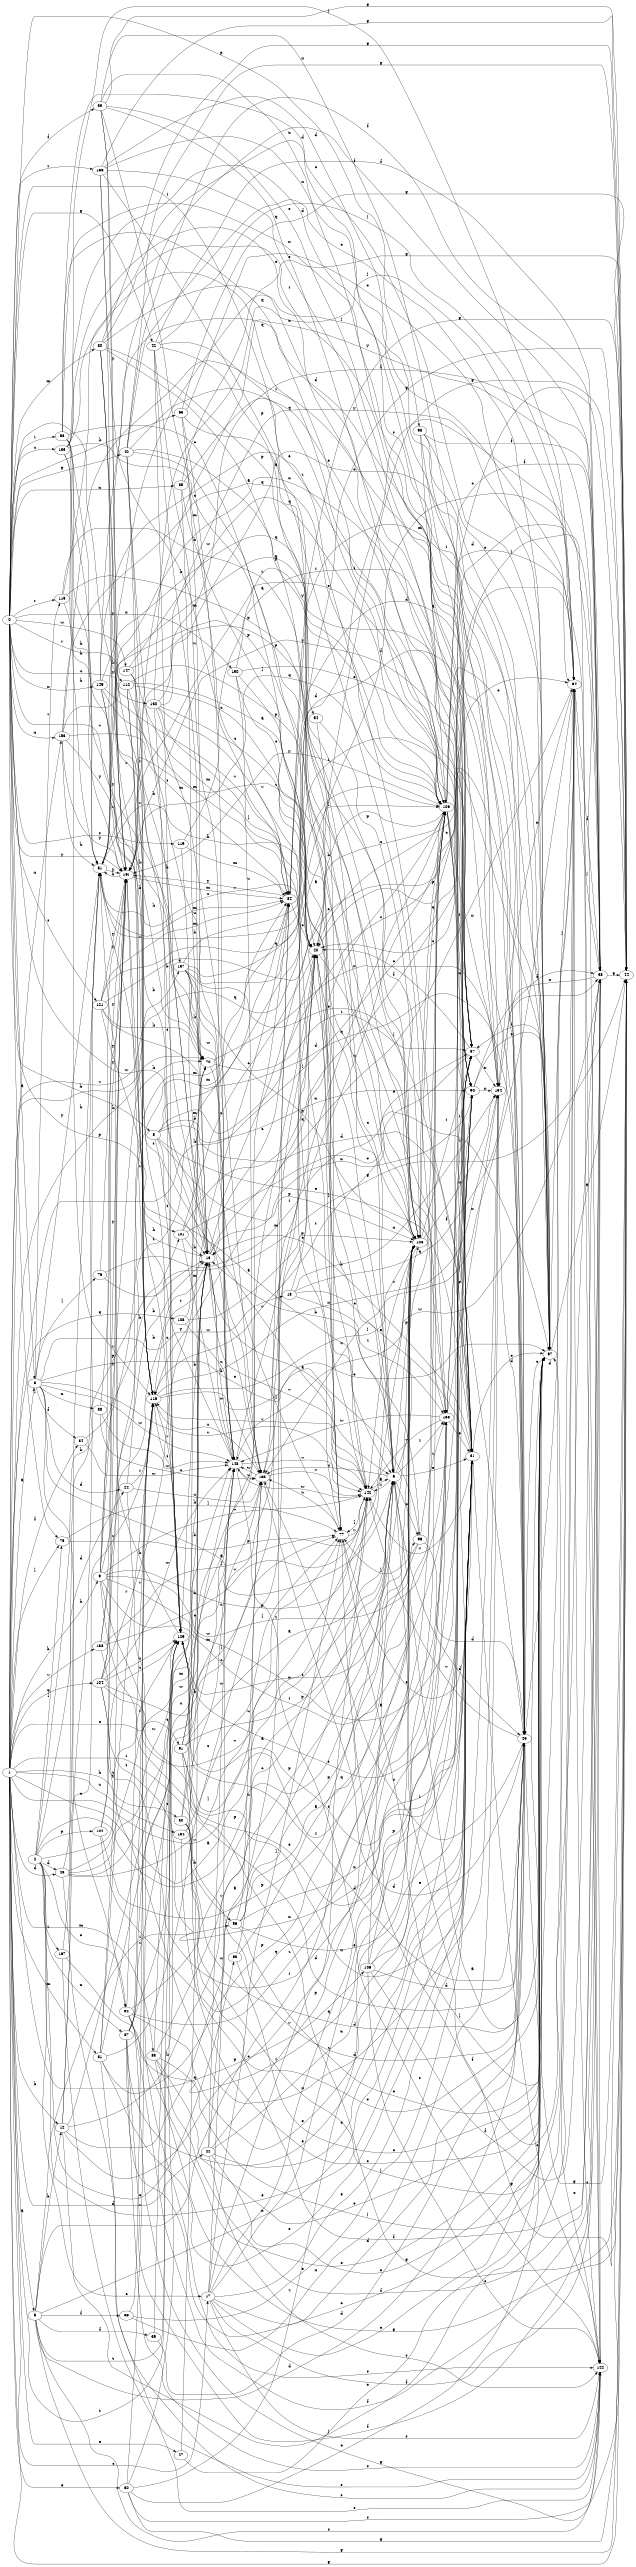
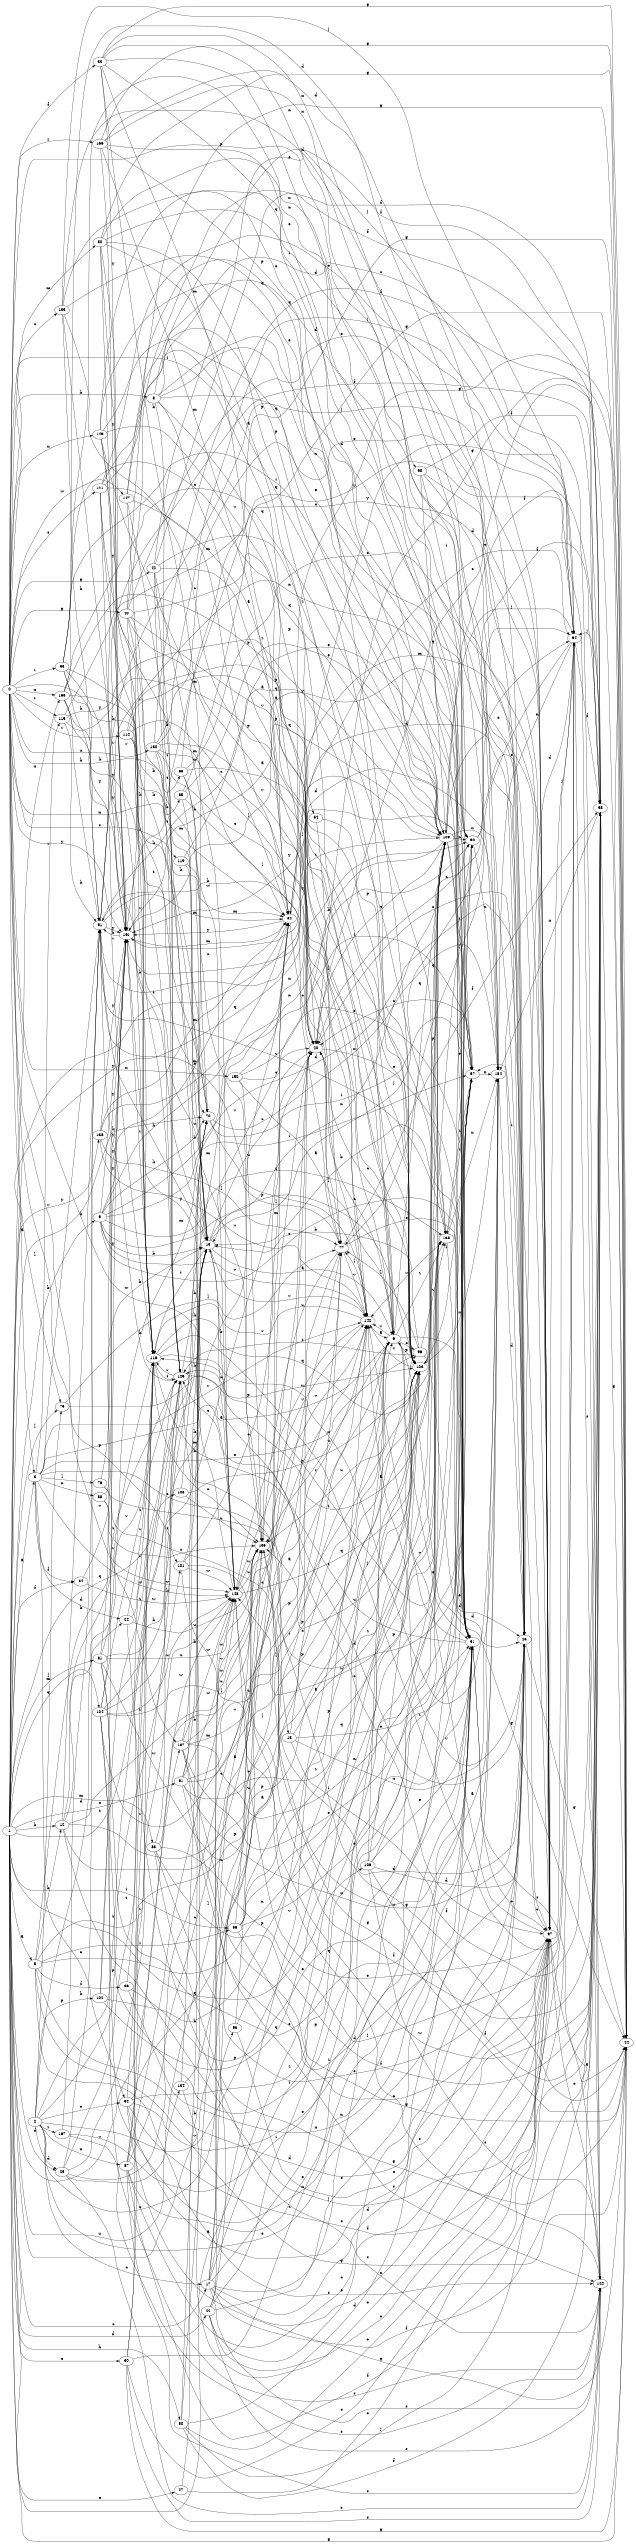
(291, 372) -> none
(154, 2337) -> none
